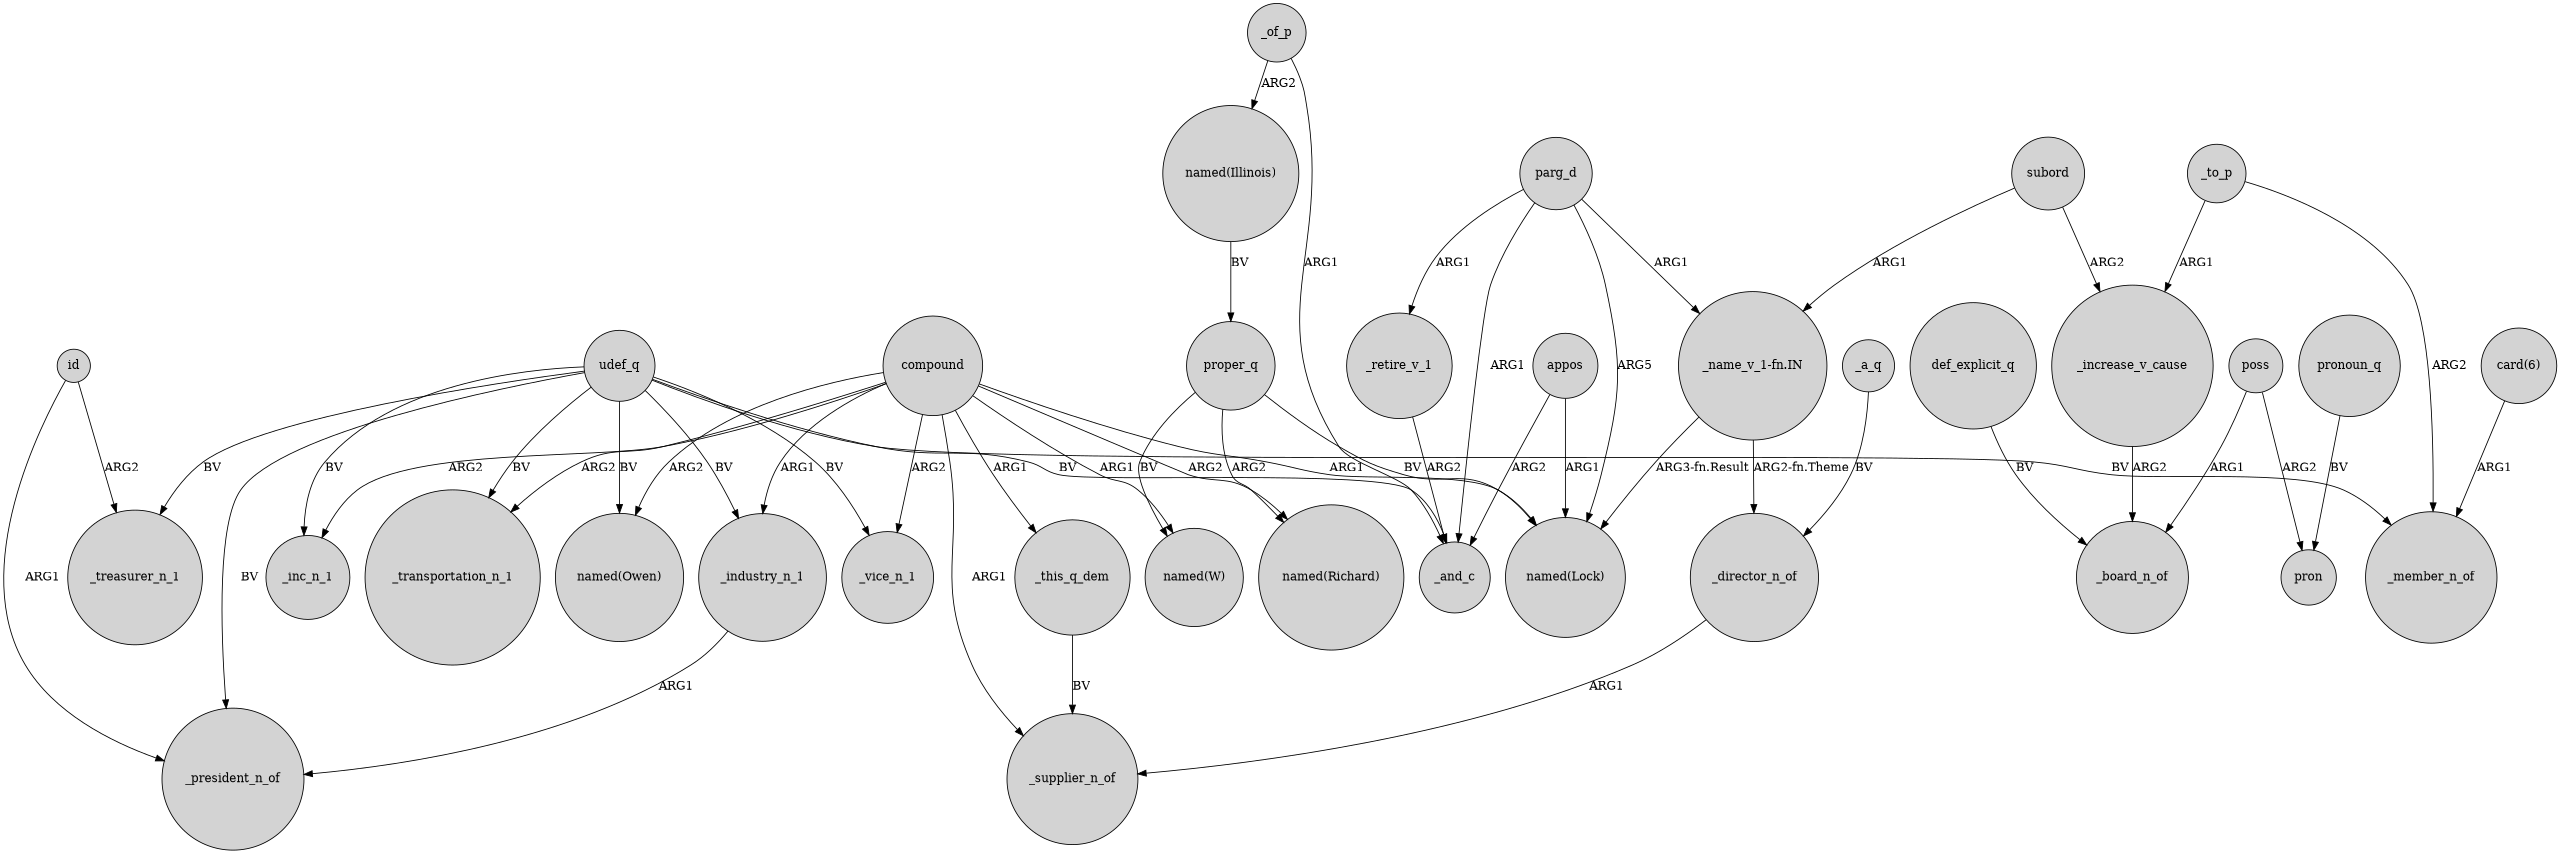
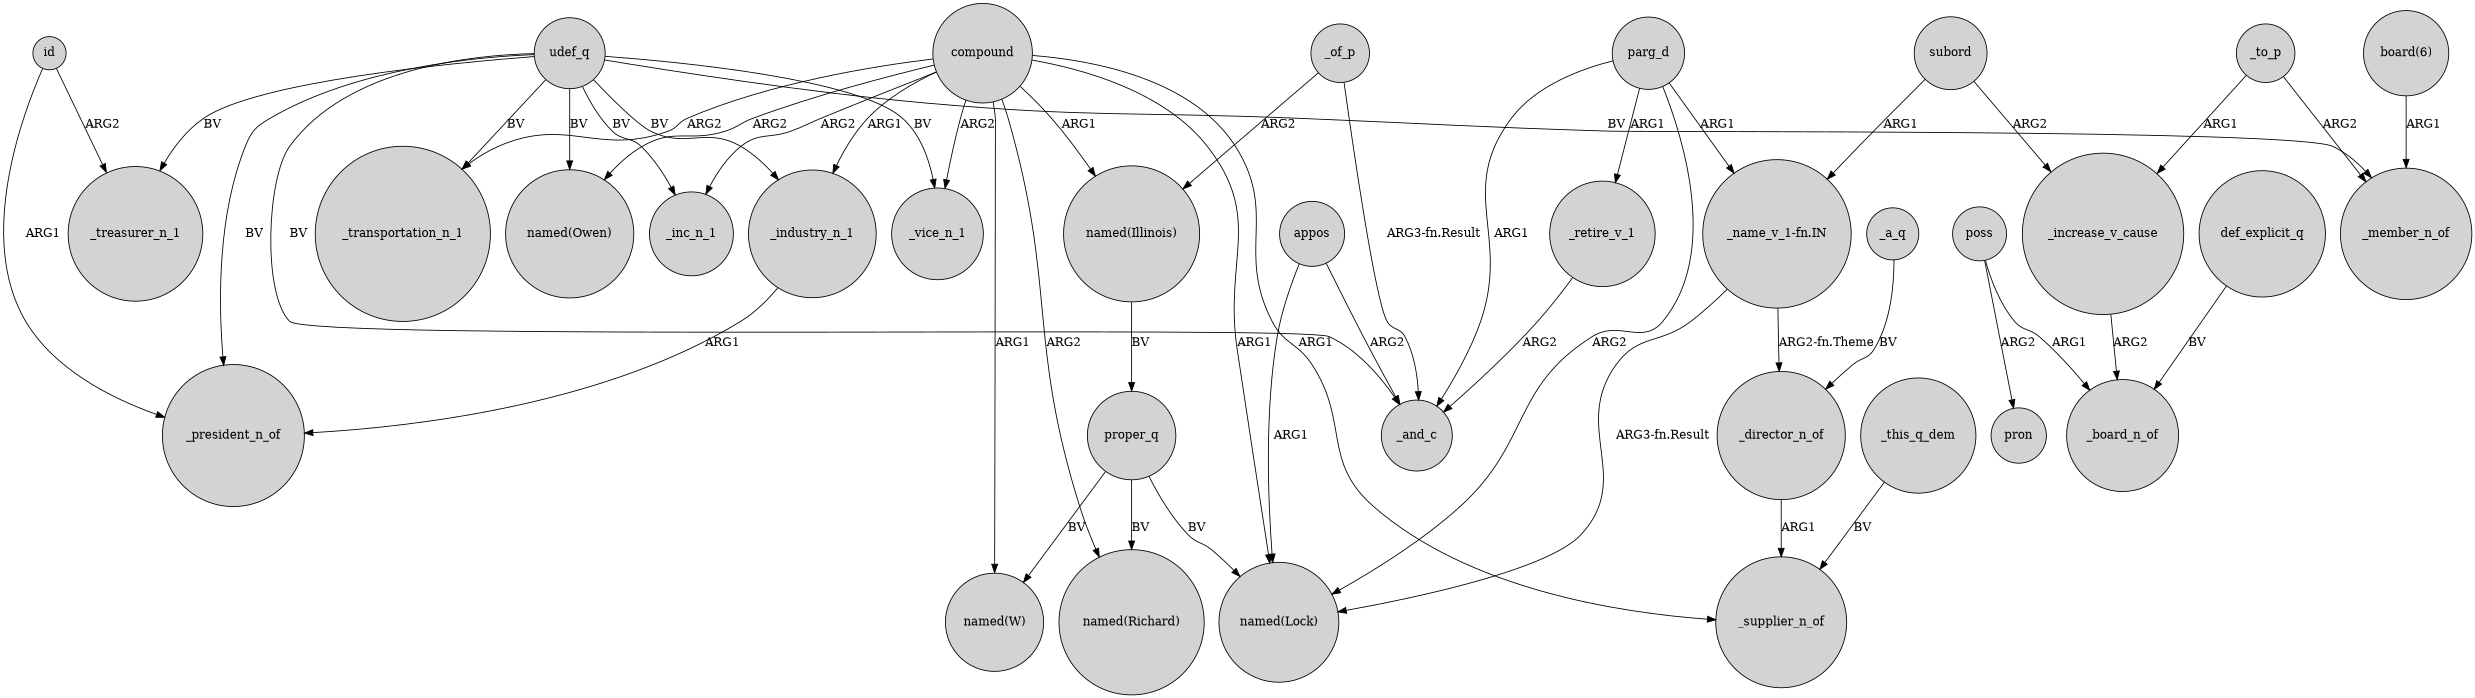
(1322, 263) -> (1434, 234)
(1635, 366) -> (1610, 343)
(2350, 366) -> none
(2519, 366) -> (2406, 53)
(1249, 468) -> (1141, 528)
(990, 470) -> (1058, 126)
